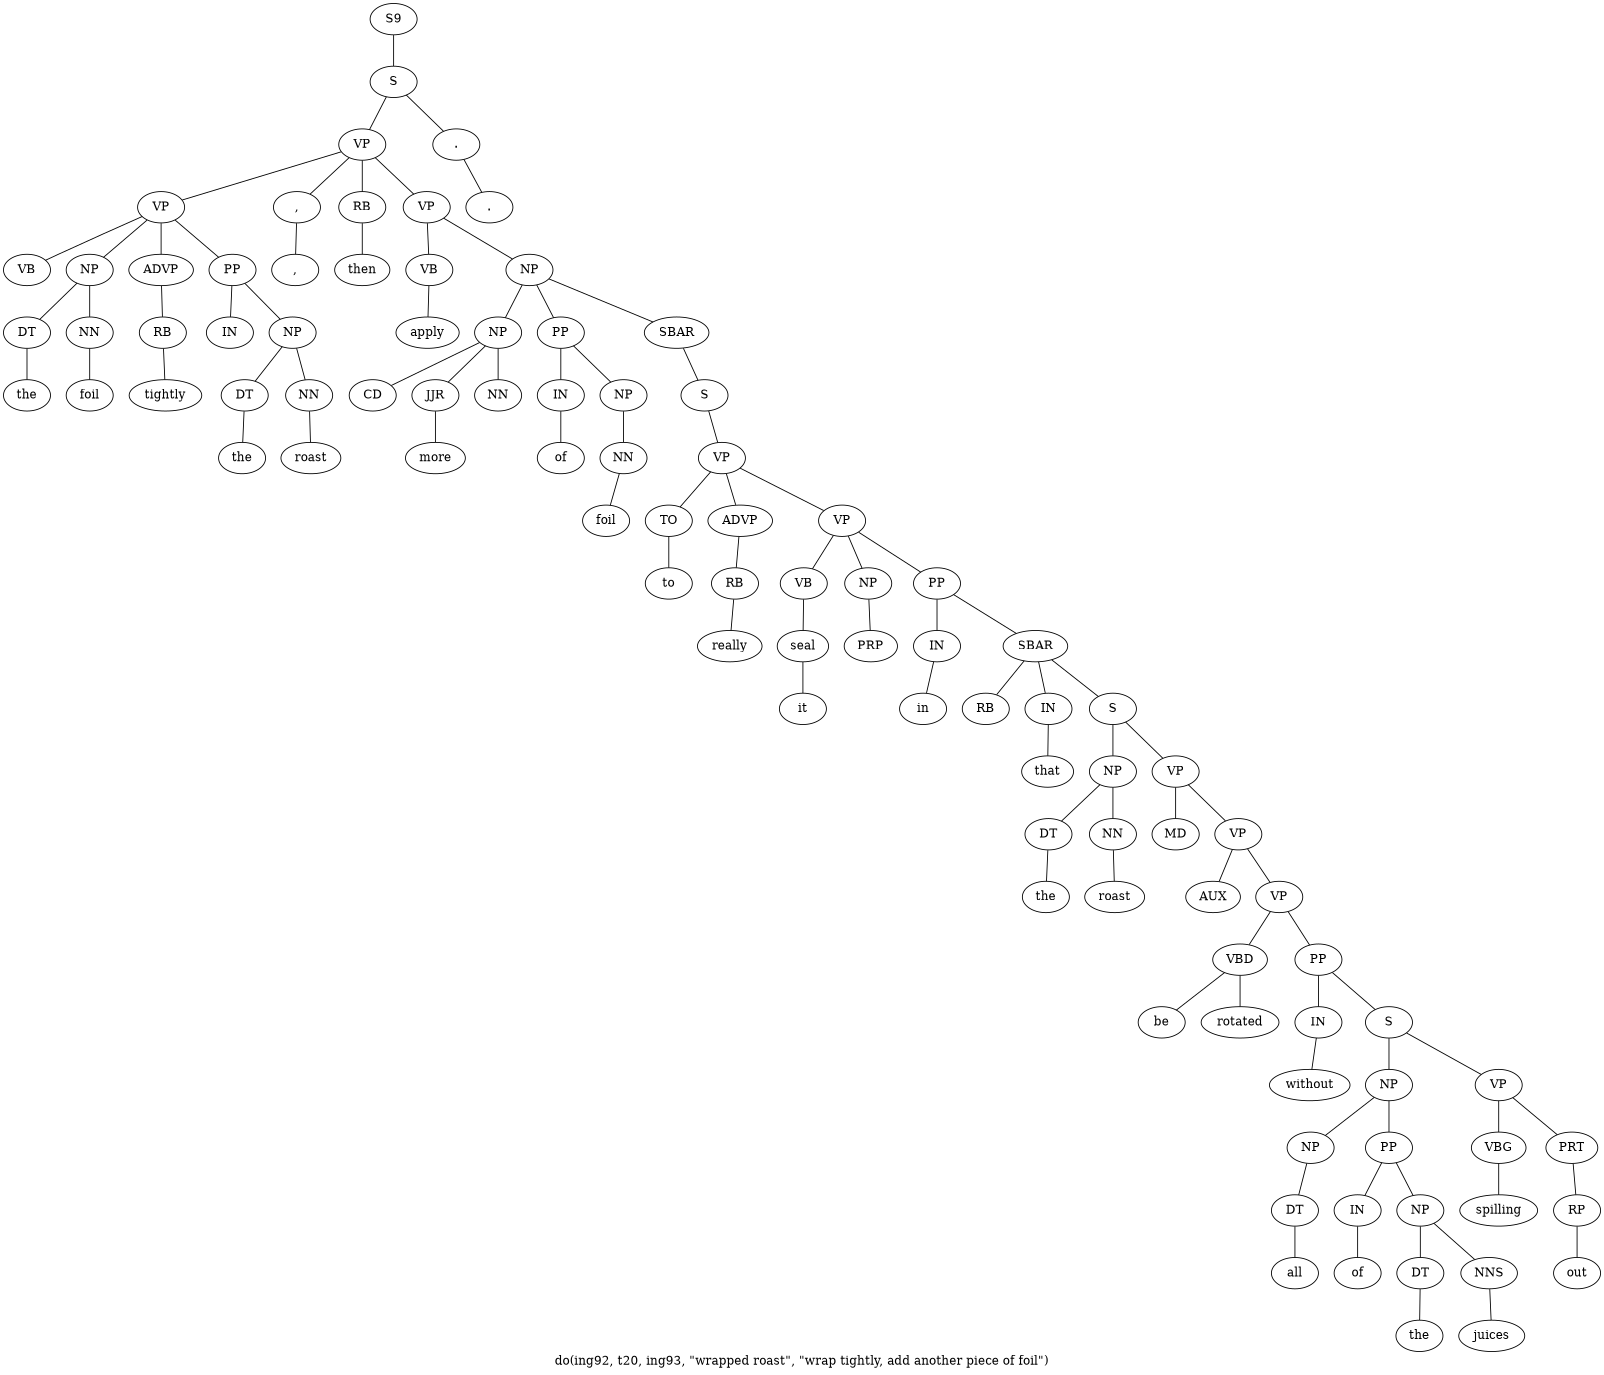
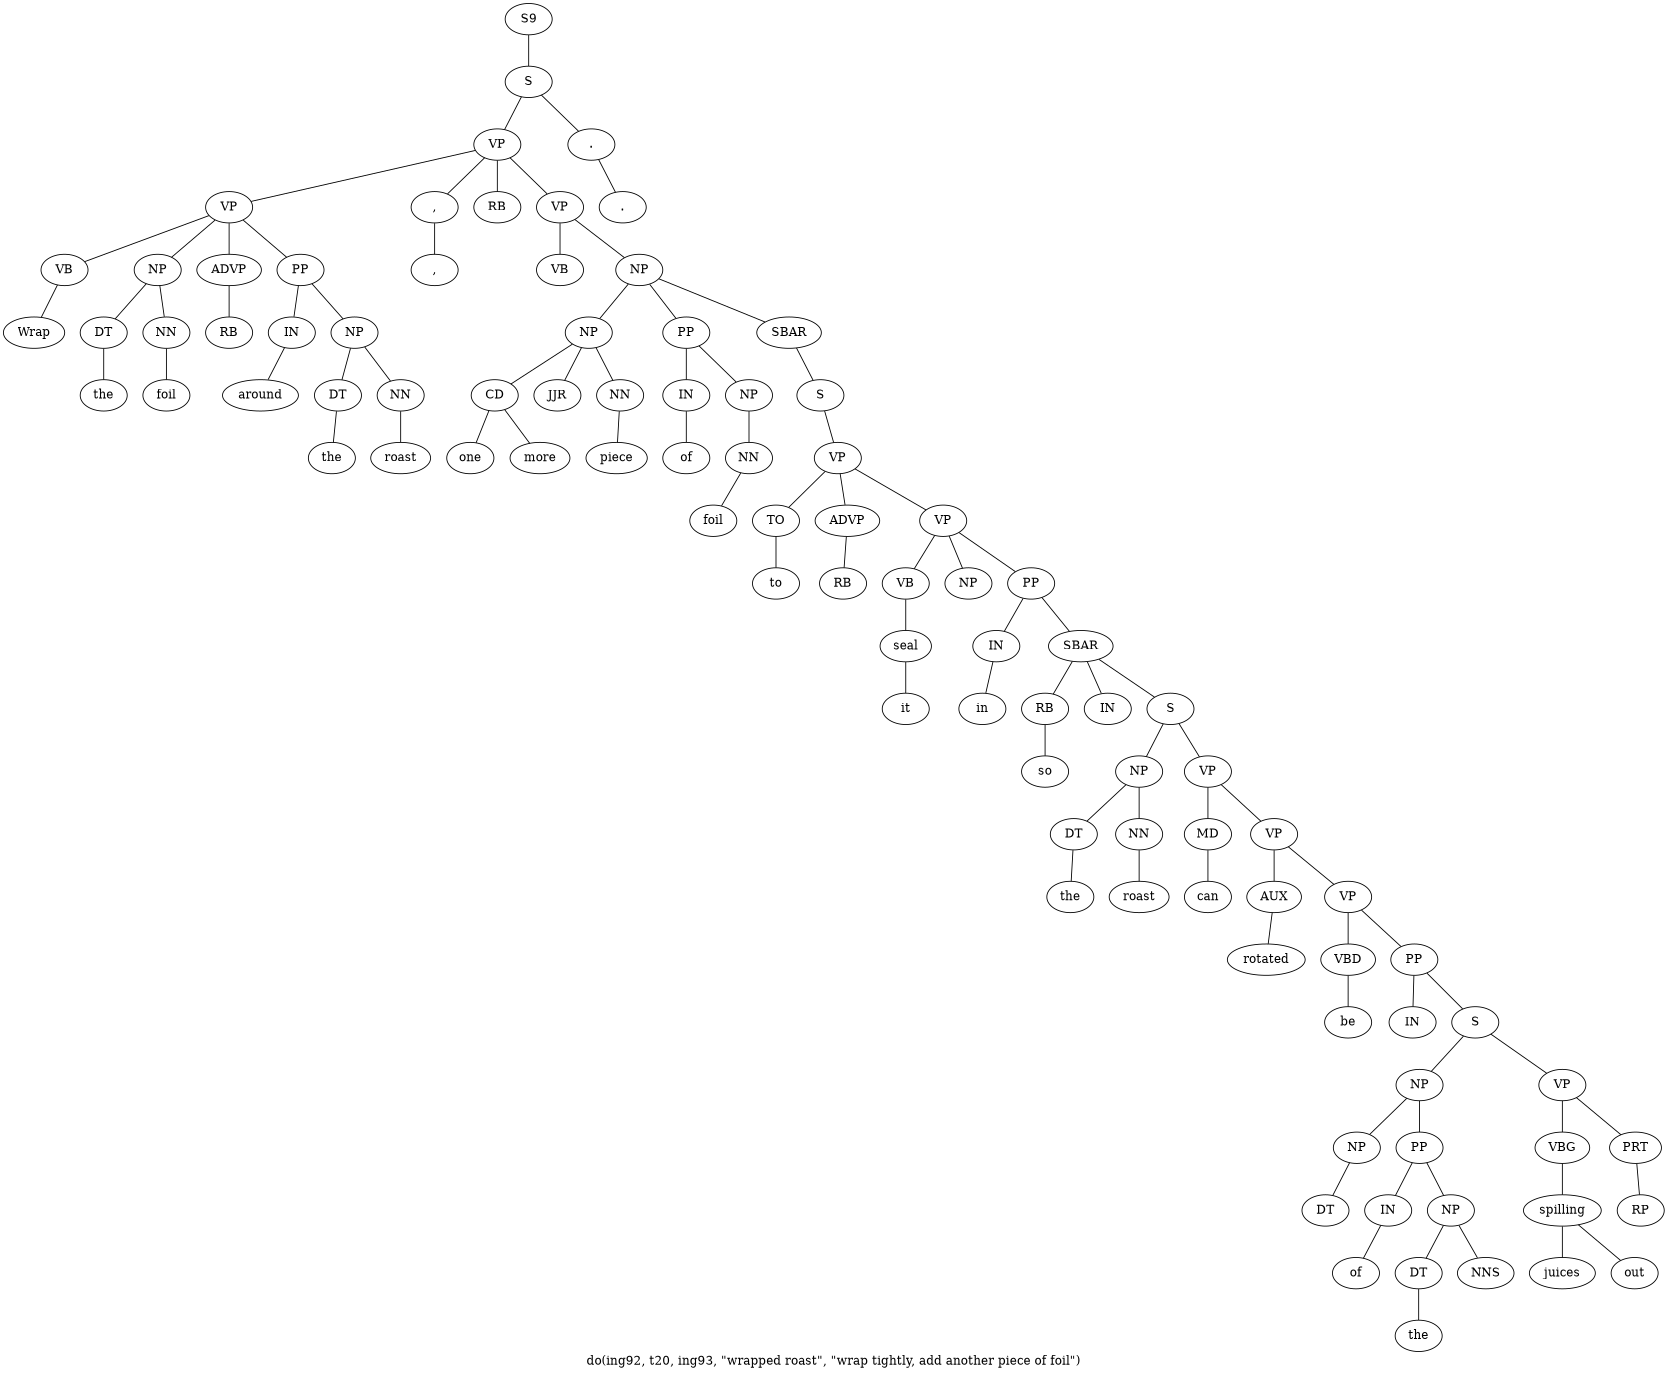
(362, 270) -> none
none -> (34, 333)
(428, 333) -> none
(165, 395) -> none
none -> (260, 395)
(435, 427) -> (517, 427)
none -> (470, 458)
none -> (617, 458)
(730, 646) -> none
(871, 646) -> none
none -> (1045, 772)
(1048, 772) -> none
none -> (1208, 897)
(1240, 991) -> (1270, 928)
(1310, 1085) -> none
(1577, 1242) -> (1600, 1243)
(1295, 1273) -> none
(1490, 1305) -> (1562, 1242)
